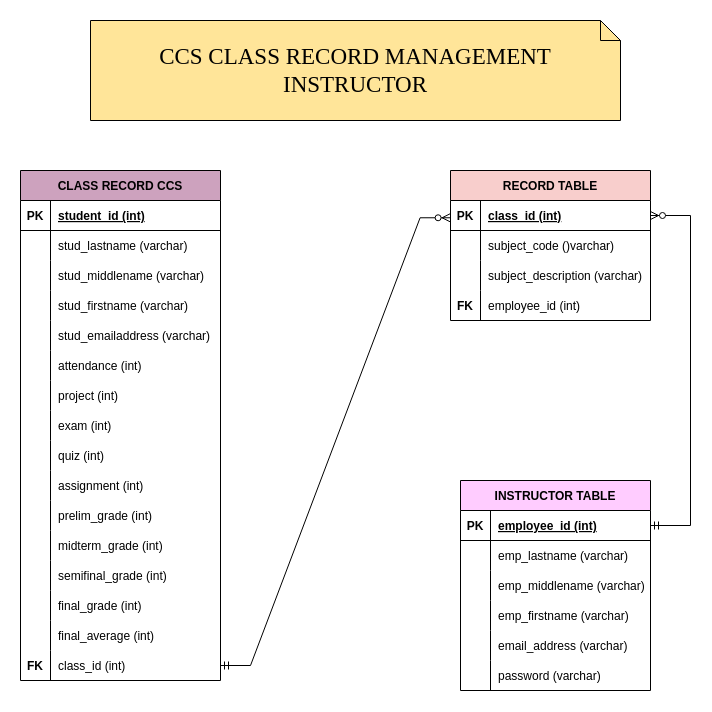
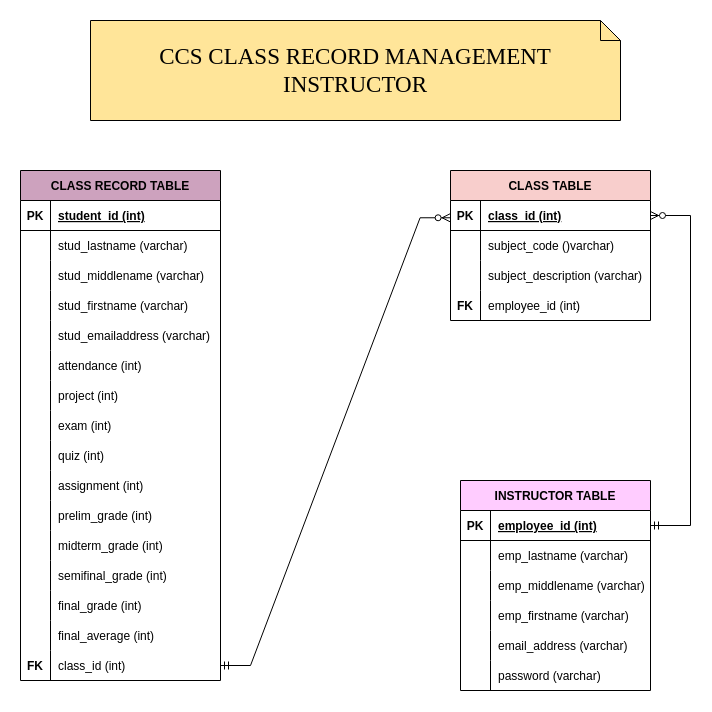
(120, 186) -> (120, 186)
(550, 186) -> (550, 186)
